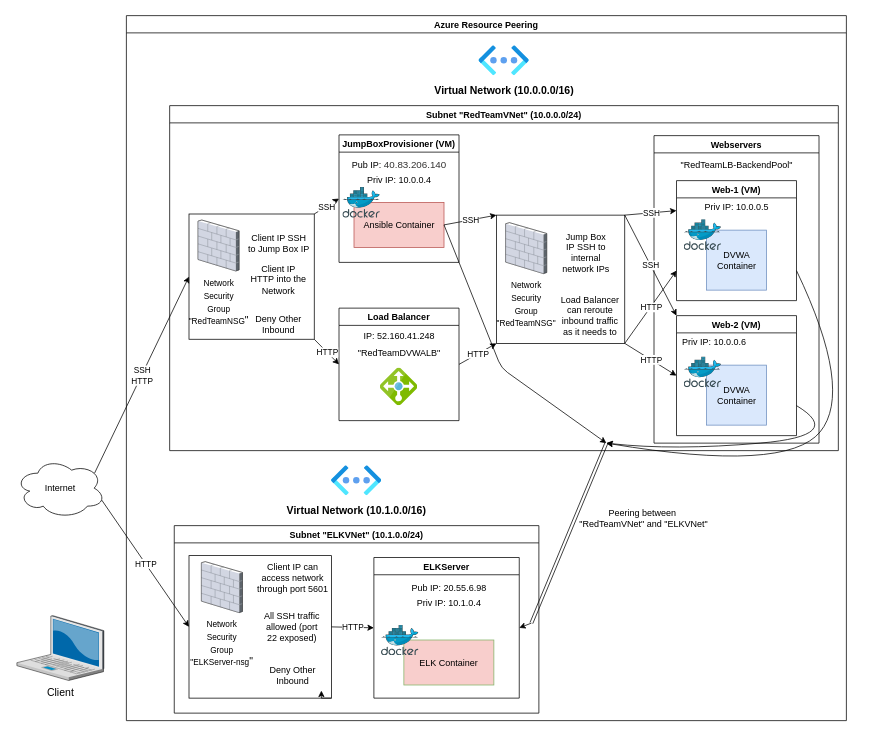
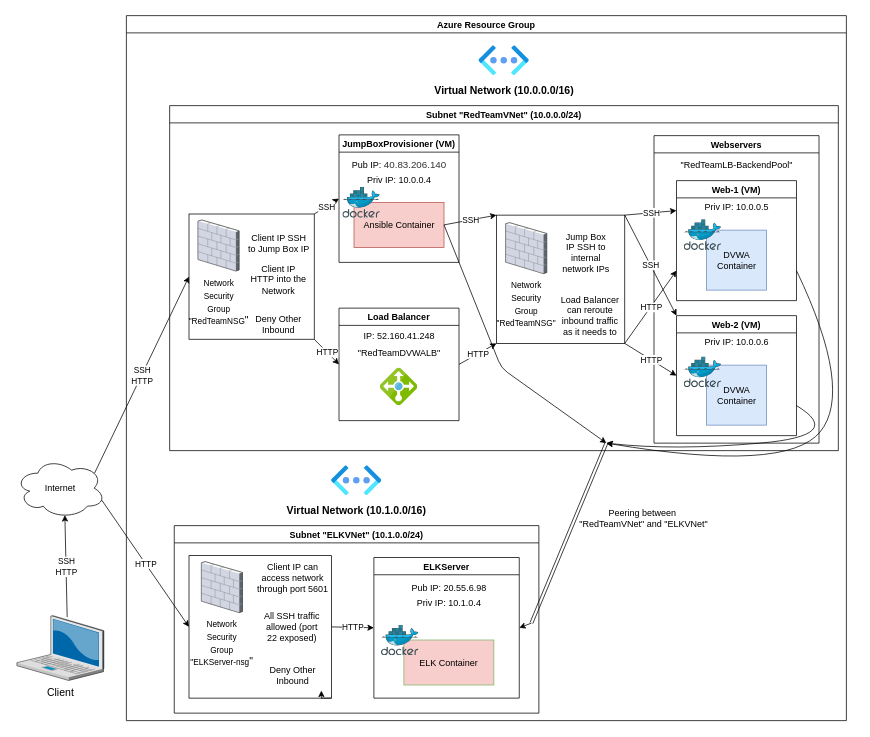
(486, 24) -> (486, 24)
(714, 342) -> (737, 342)
none -> (66, 562)
